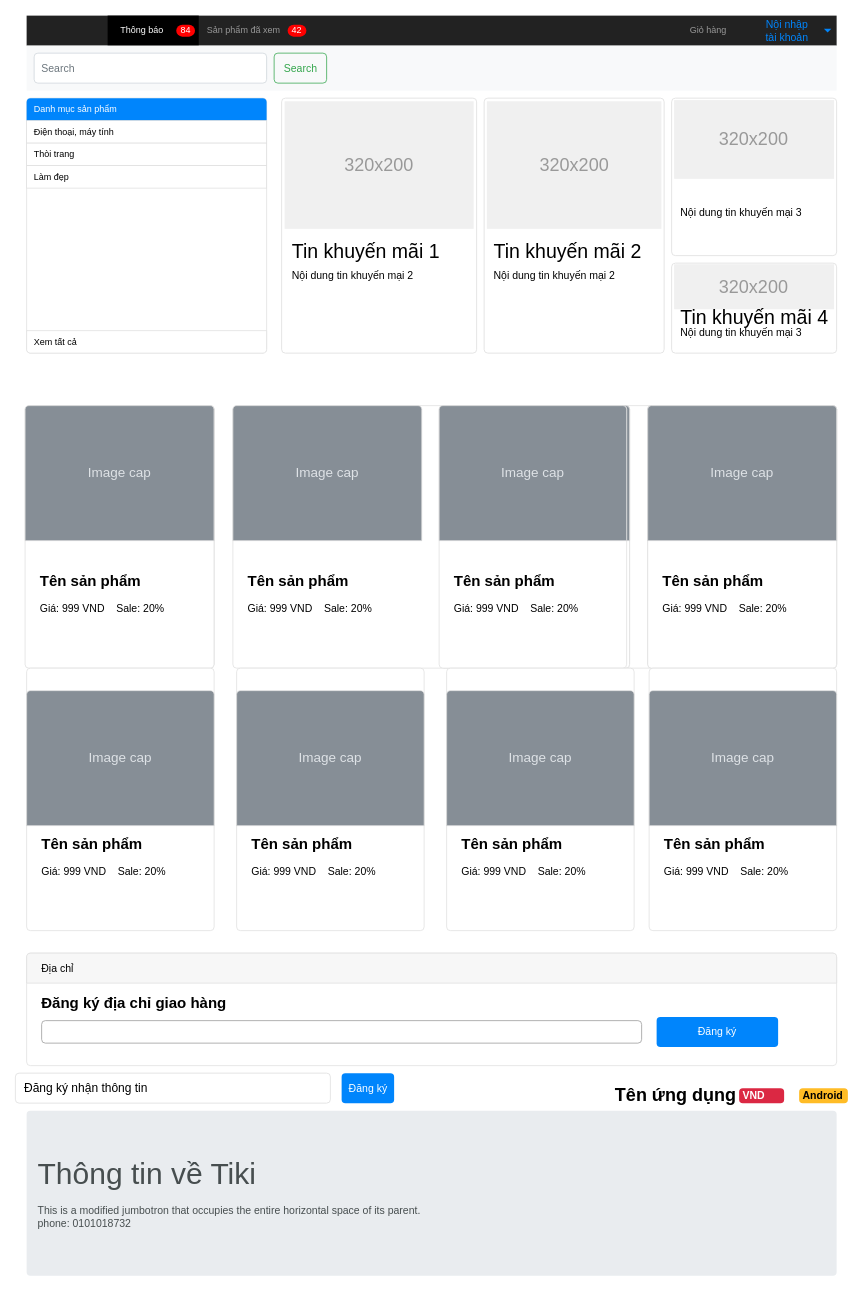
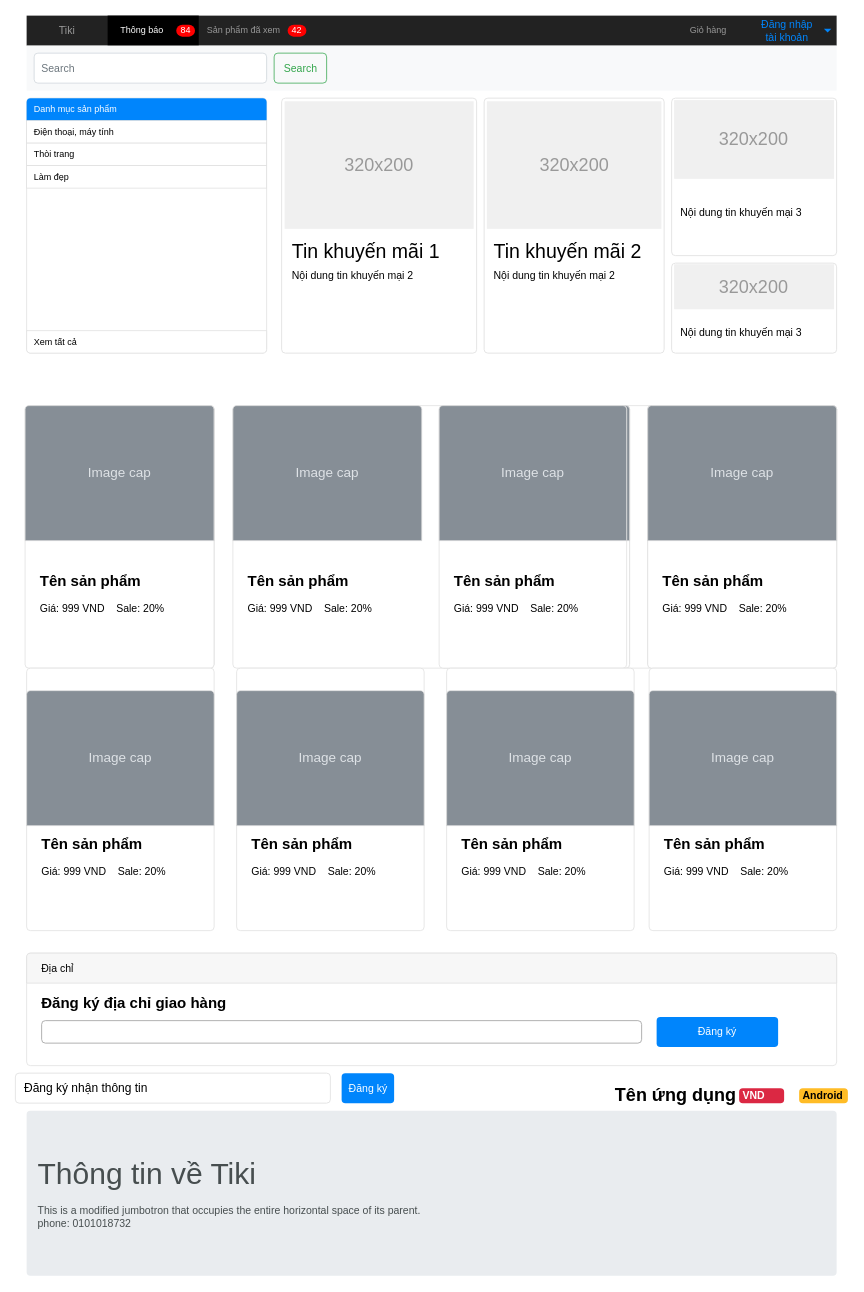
none -> (67, 30)
(787, 30) -> (787, 30)
(754, 317) -> none
